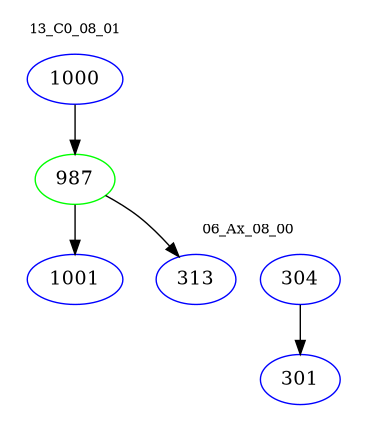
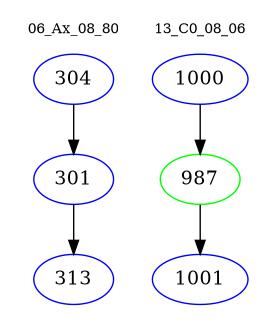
(75, 30) -> (200, 30)
(125, 207) -> (74, 223)
(248, 230) -> (74, 30)
